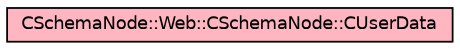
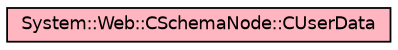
(230, 25) -> (199, 25)
